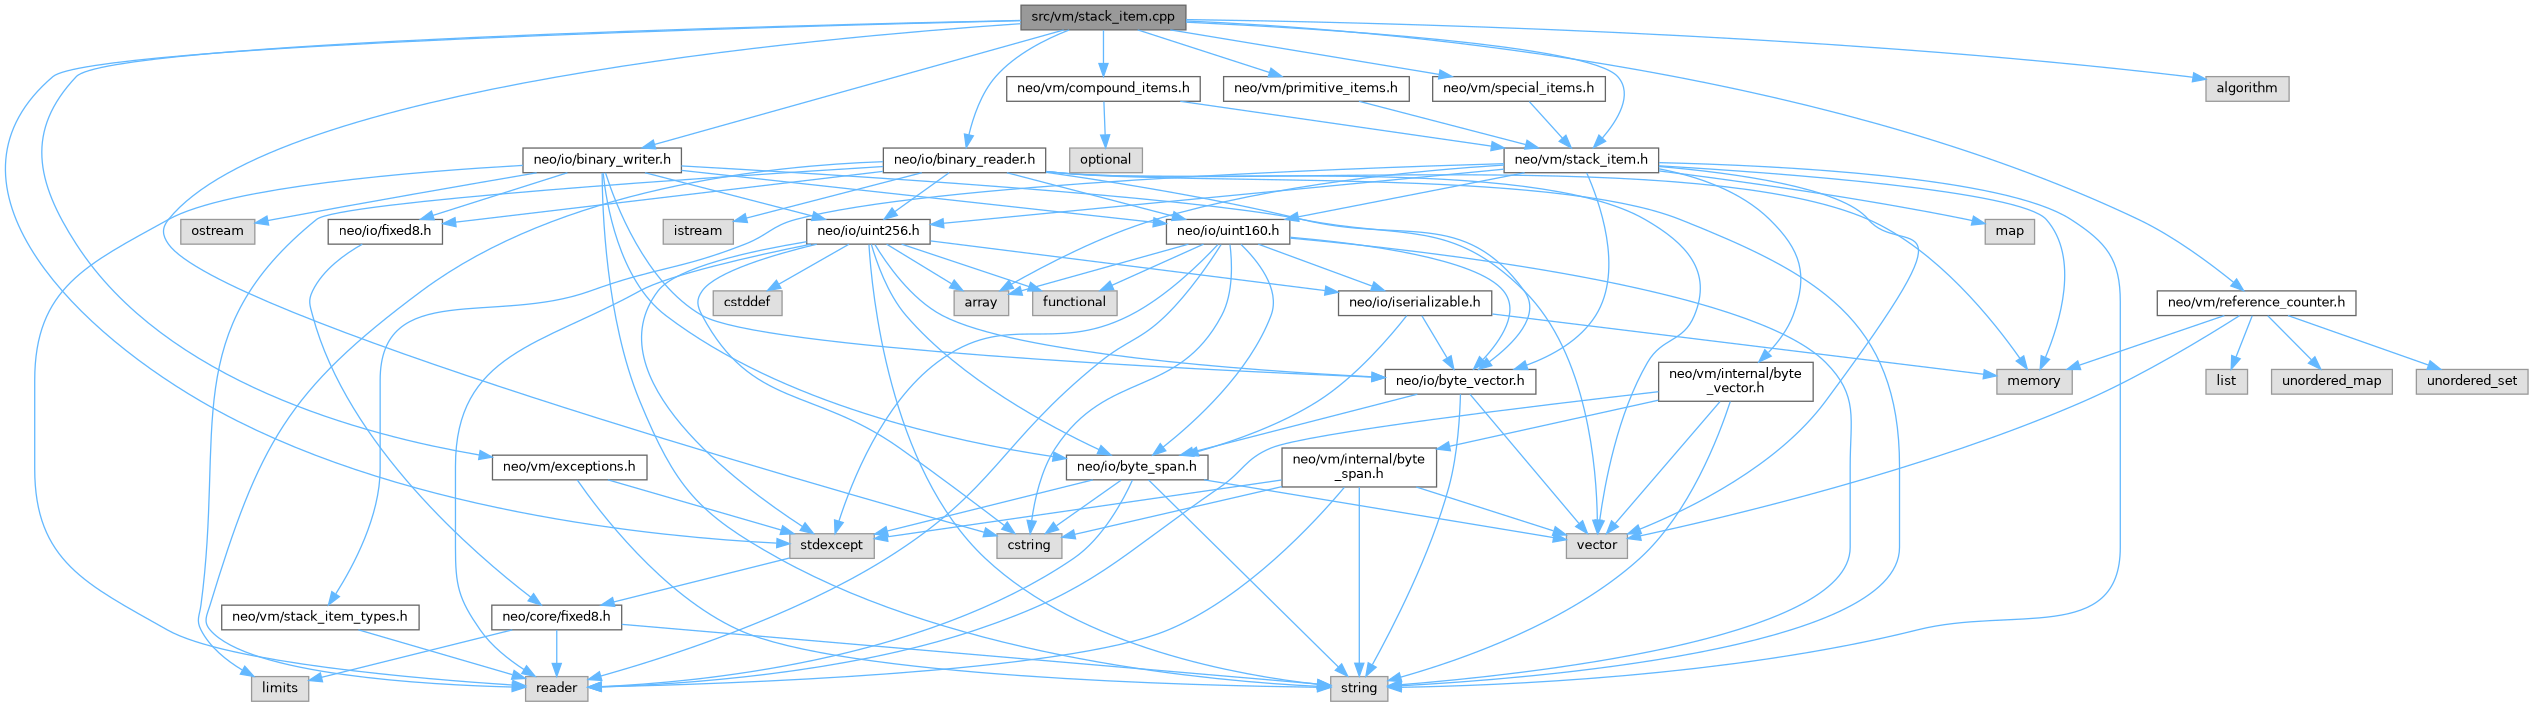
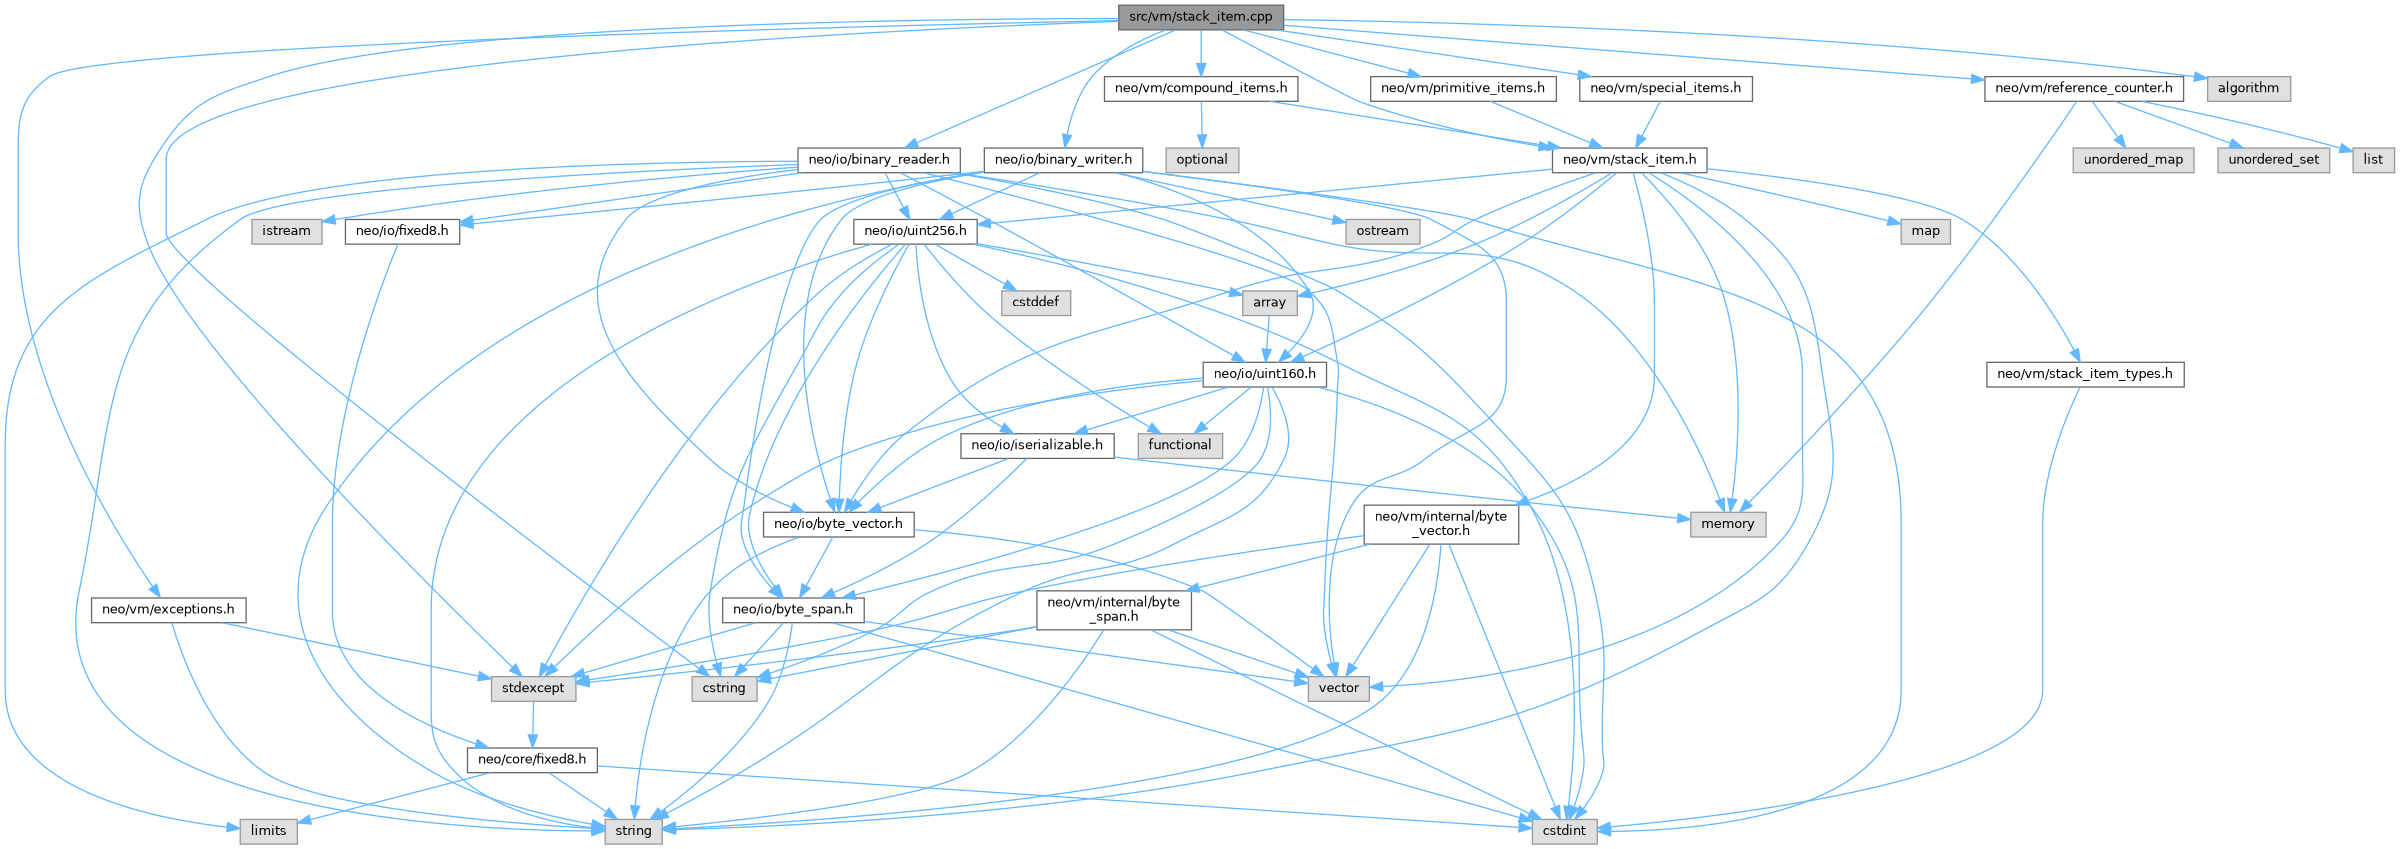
(1097, 270) -> (1267, 340)
(1950, 452) -> none
none -> (975, 603)
(557, 689) -> (1565, 832)
